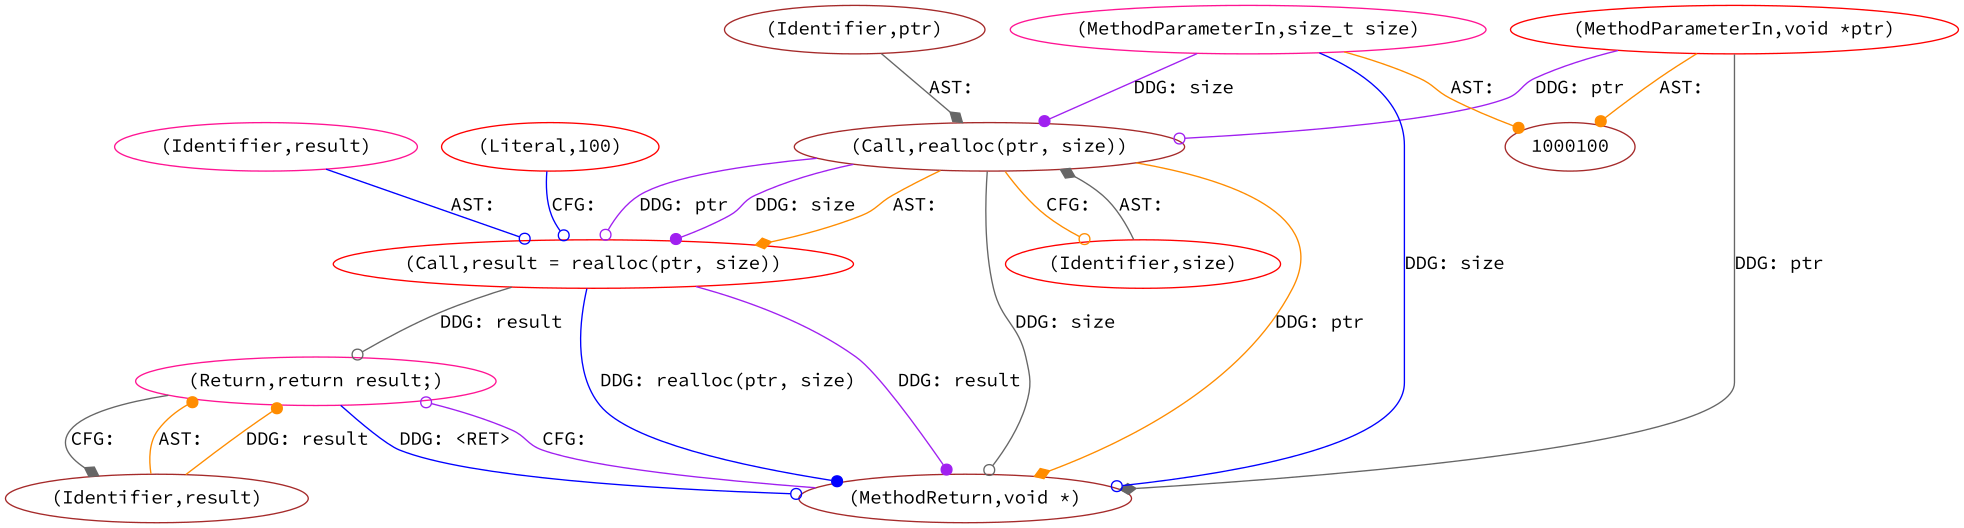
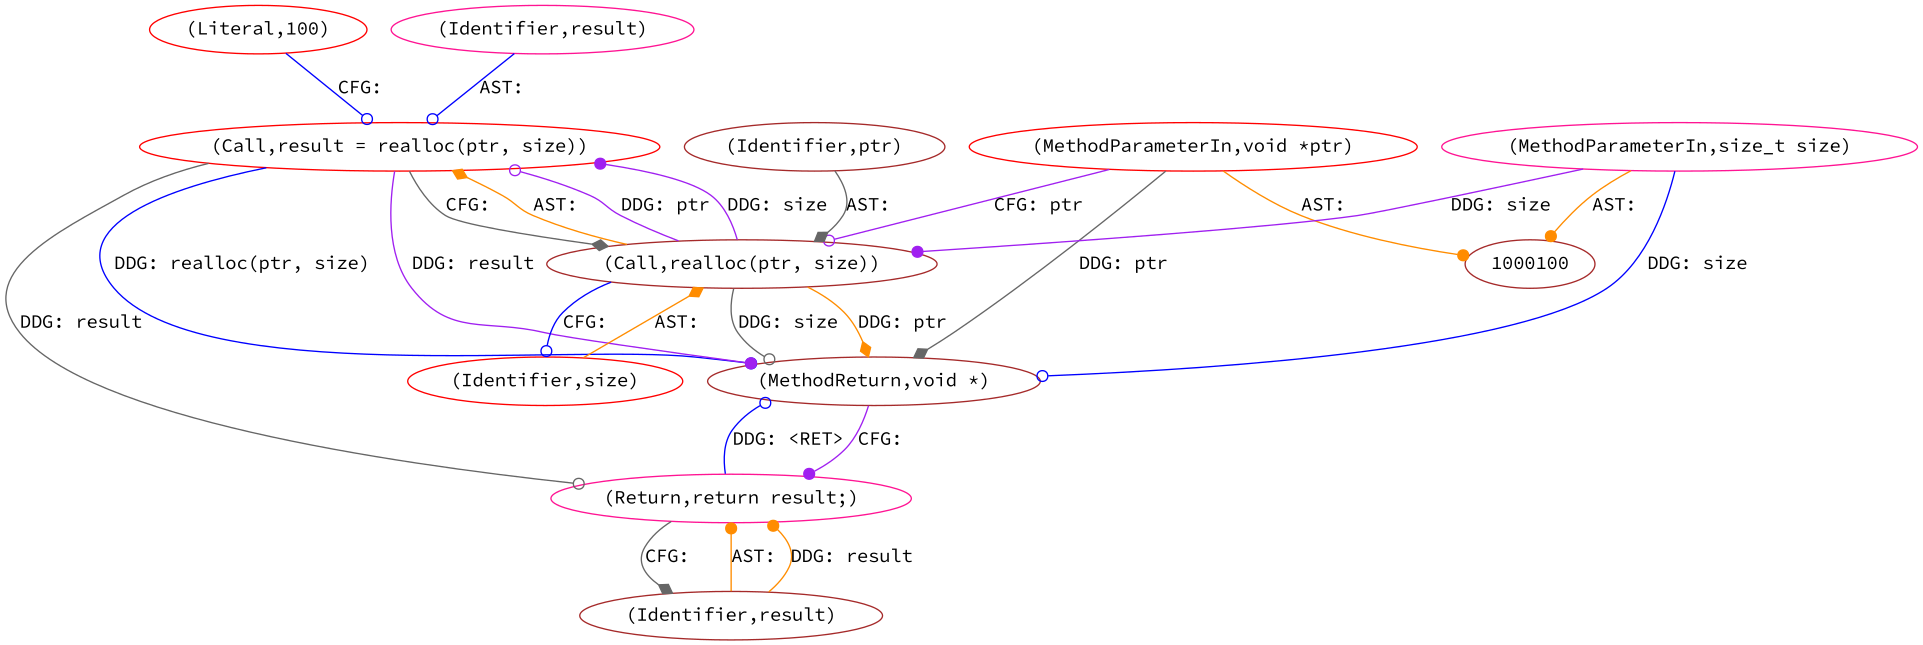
(1580, 88) -> (1039, 205)
(1110, 203) -> (636, 327)
(1038, 209) -> (570, 306)
none -> (489, 228)
(618, 467) -> (849, 445)
